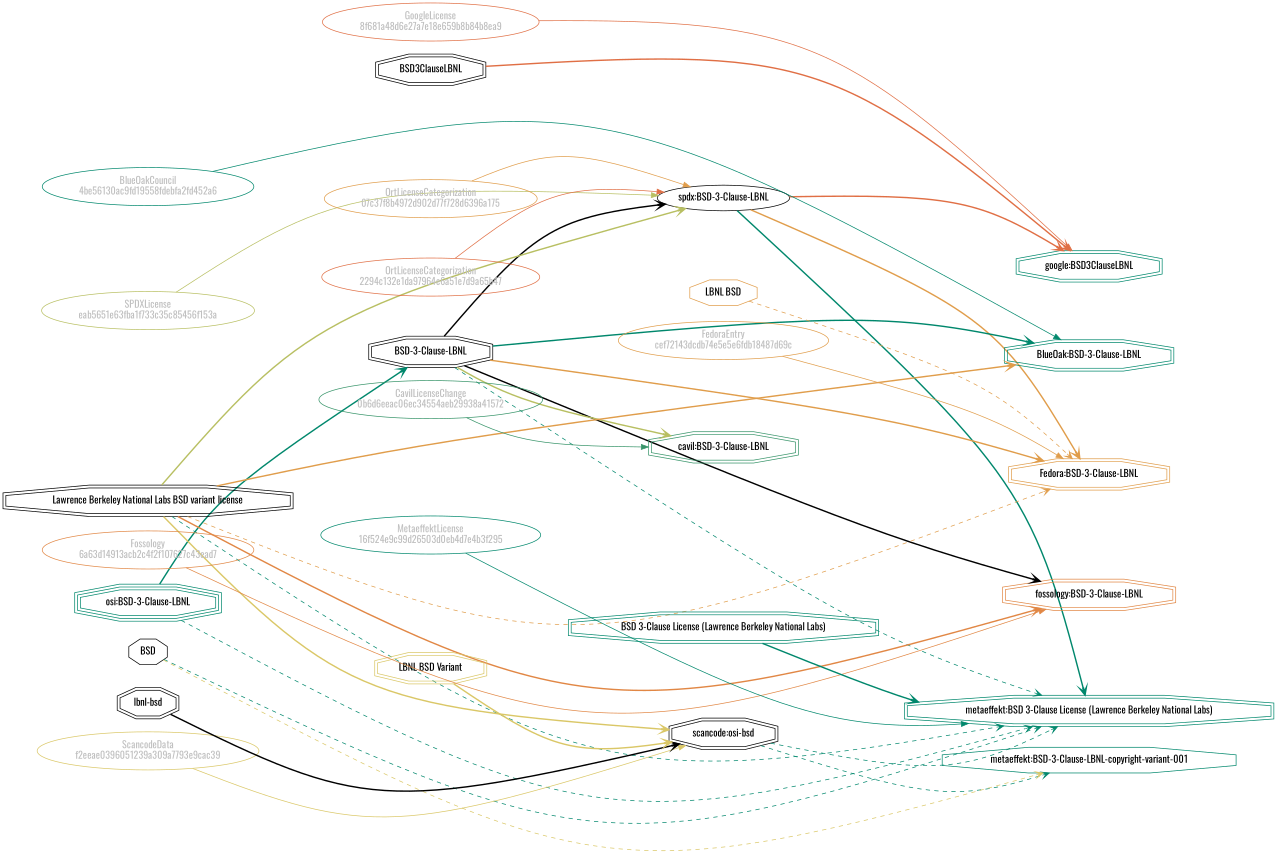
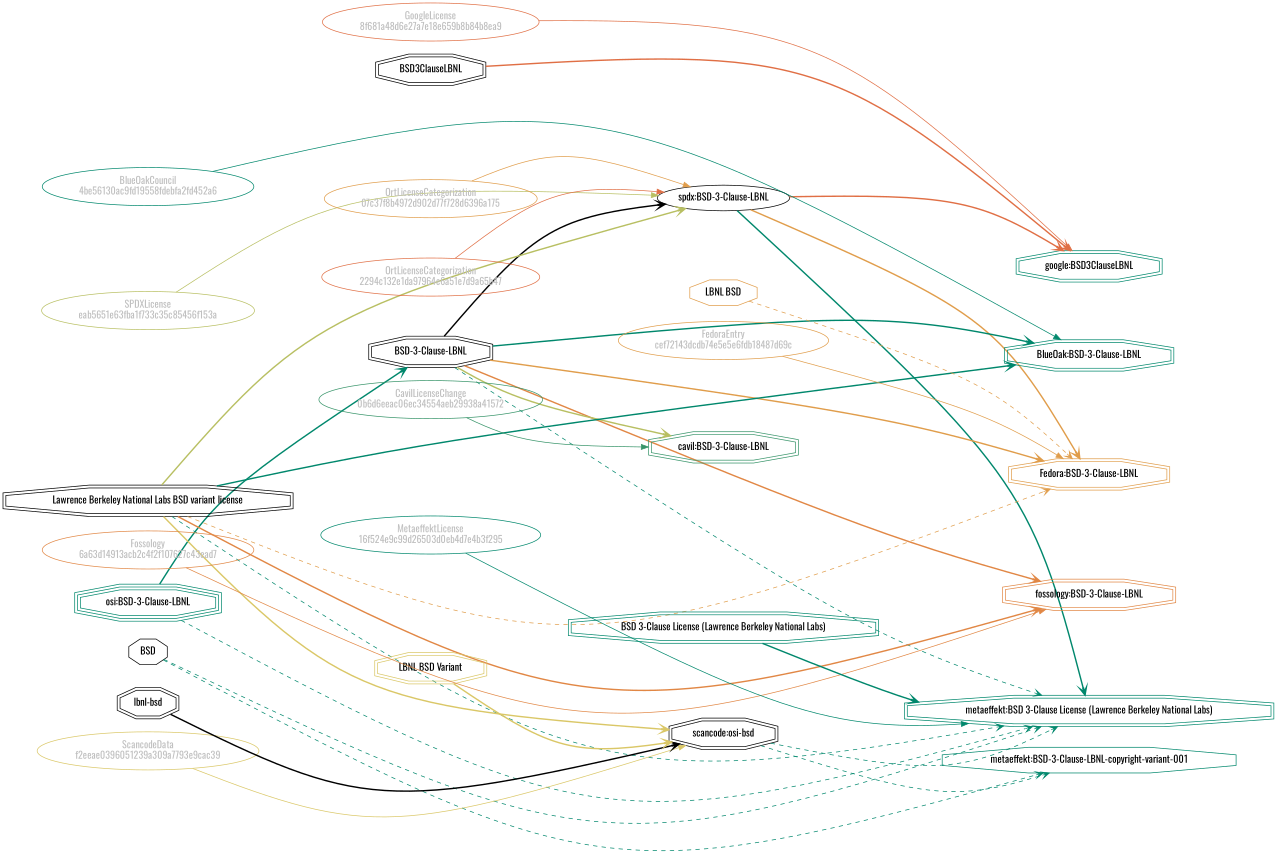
(611, 418) -> (611, 418)
(746, 480) -> (746, 480)
(584, 843) -> (584, 843)
